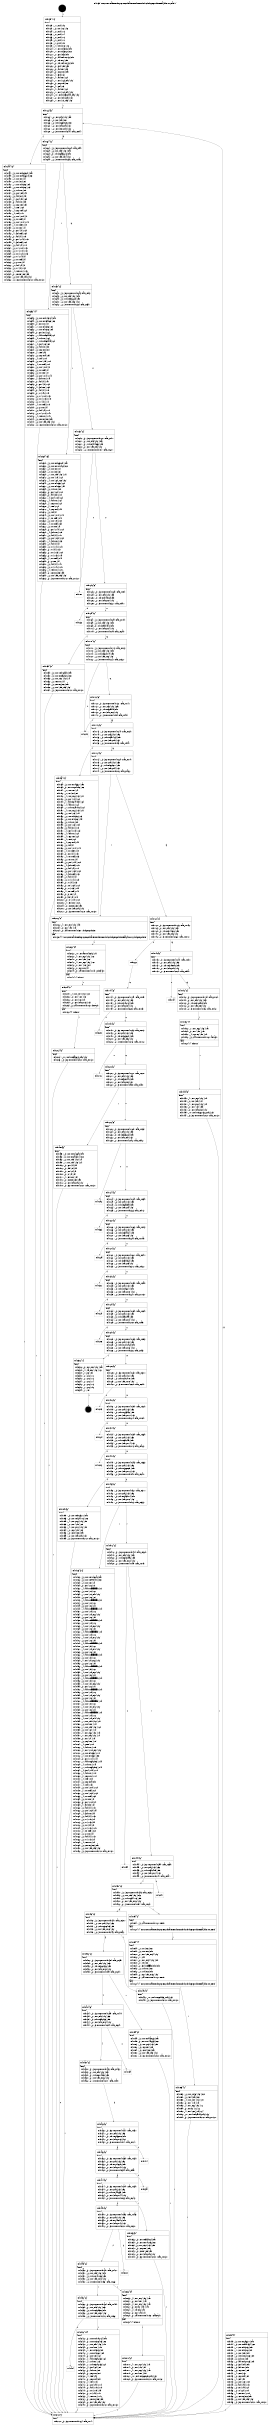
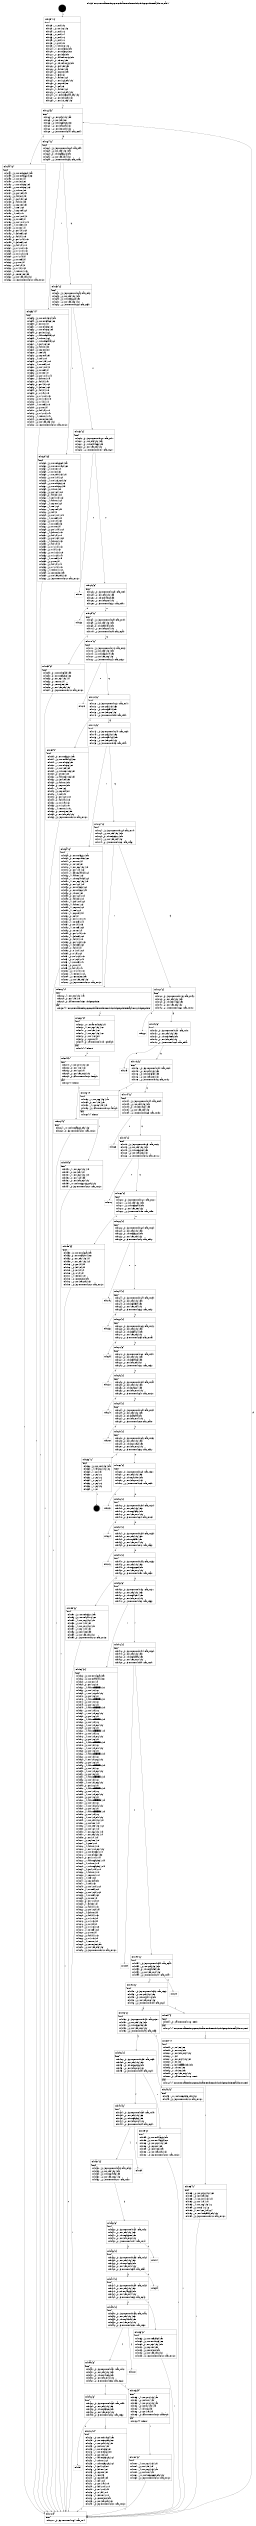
(89, 724) -> (82, 732)
(130, 976) -> (146, 1087)
